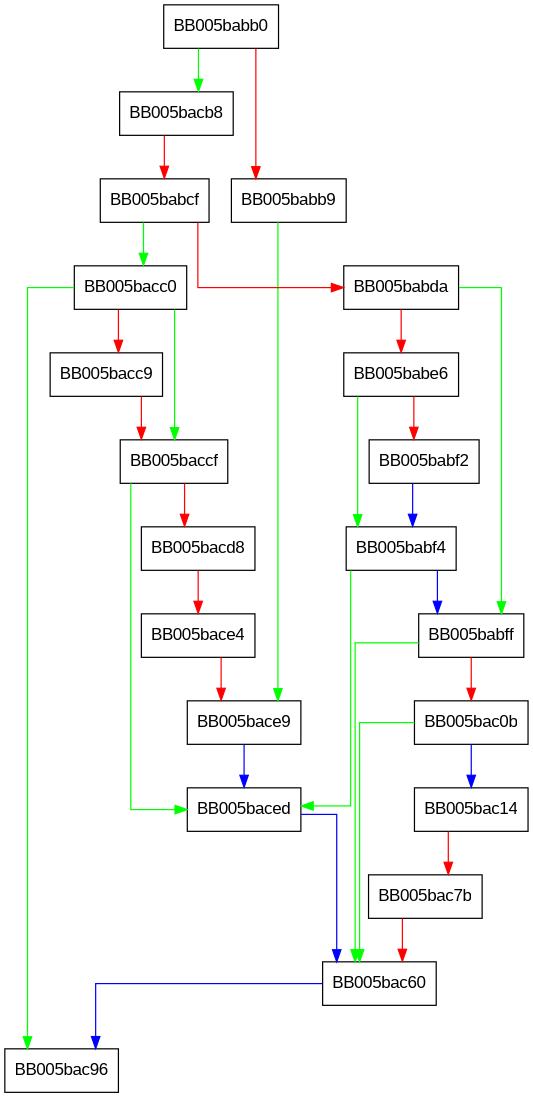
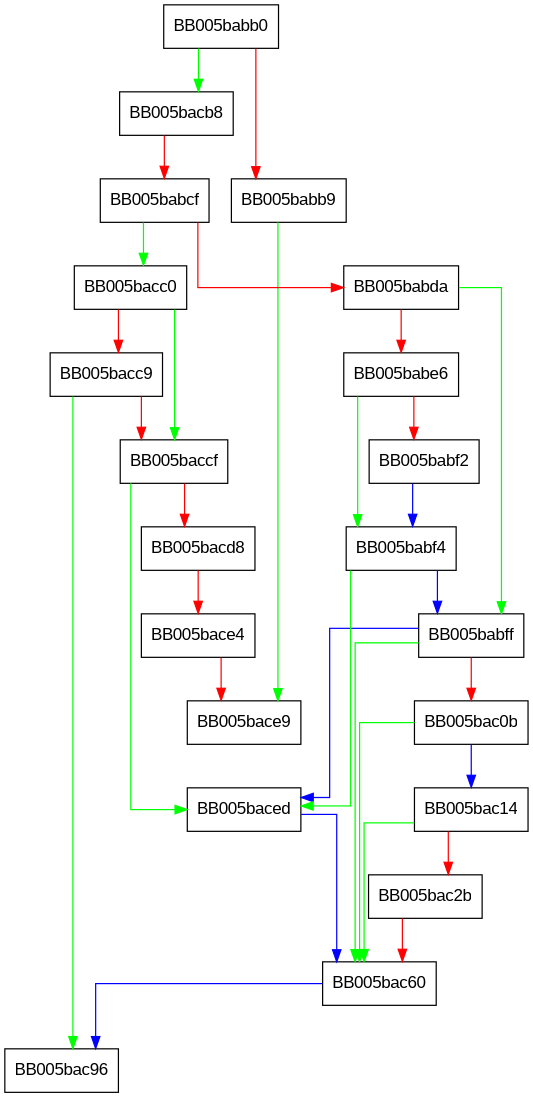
(27, 639) -> (73, 717)
(244, 760) -> (330, 677)
none -> (370, 823)
(425, 897) -> (425, 897)
